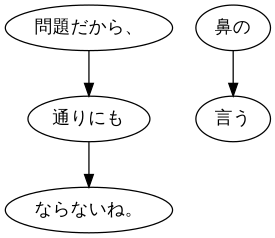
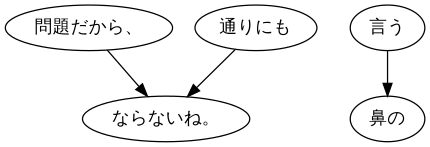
(89, 67) -> (123, 68)
(233, 67) -> (388, 67)
